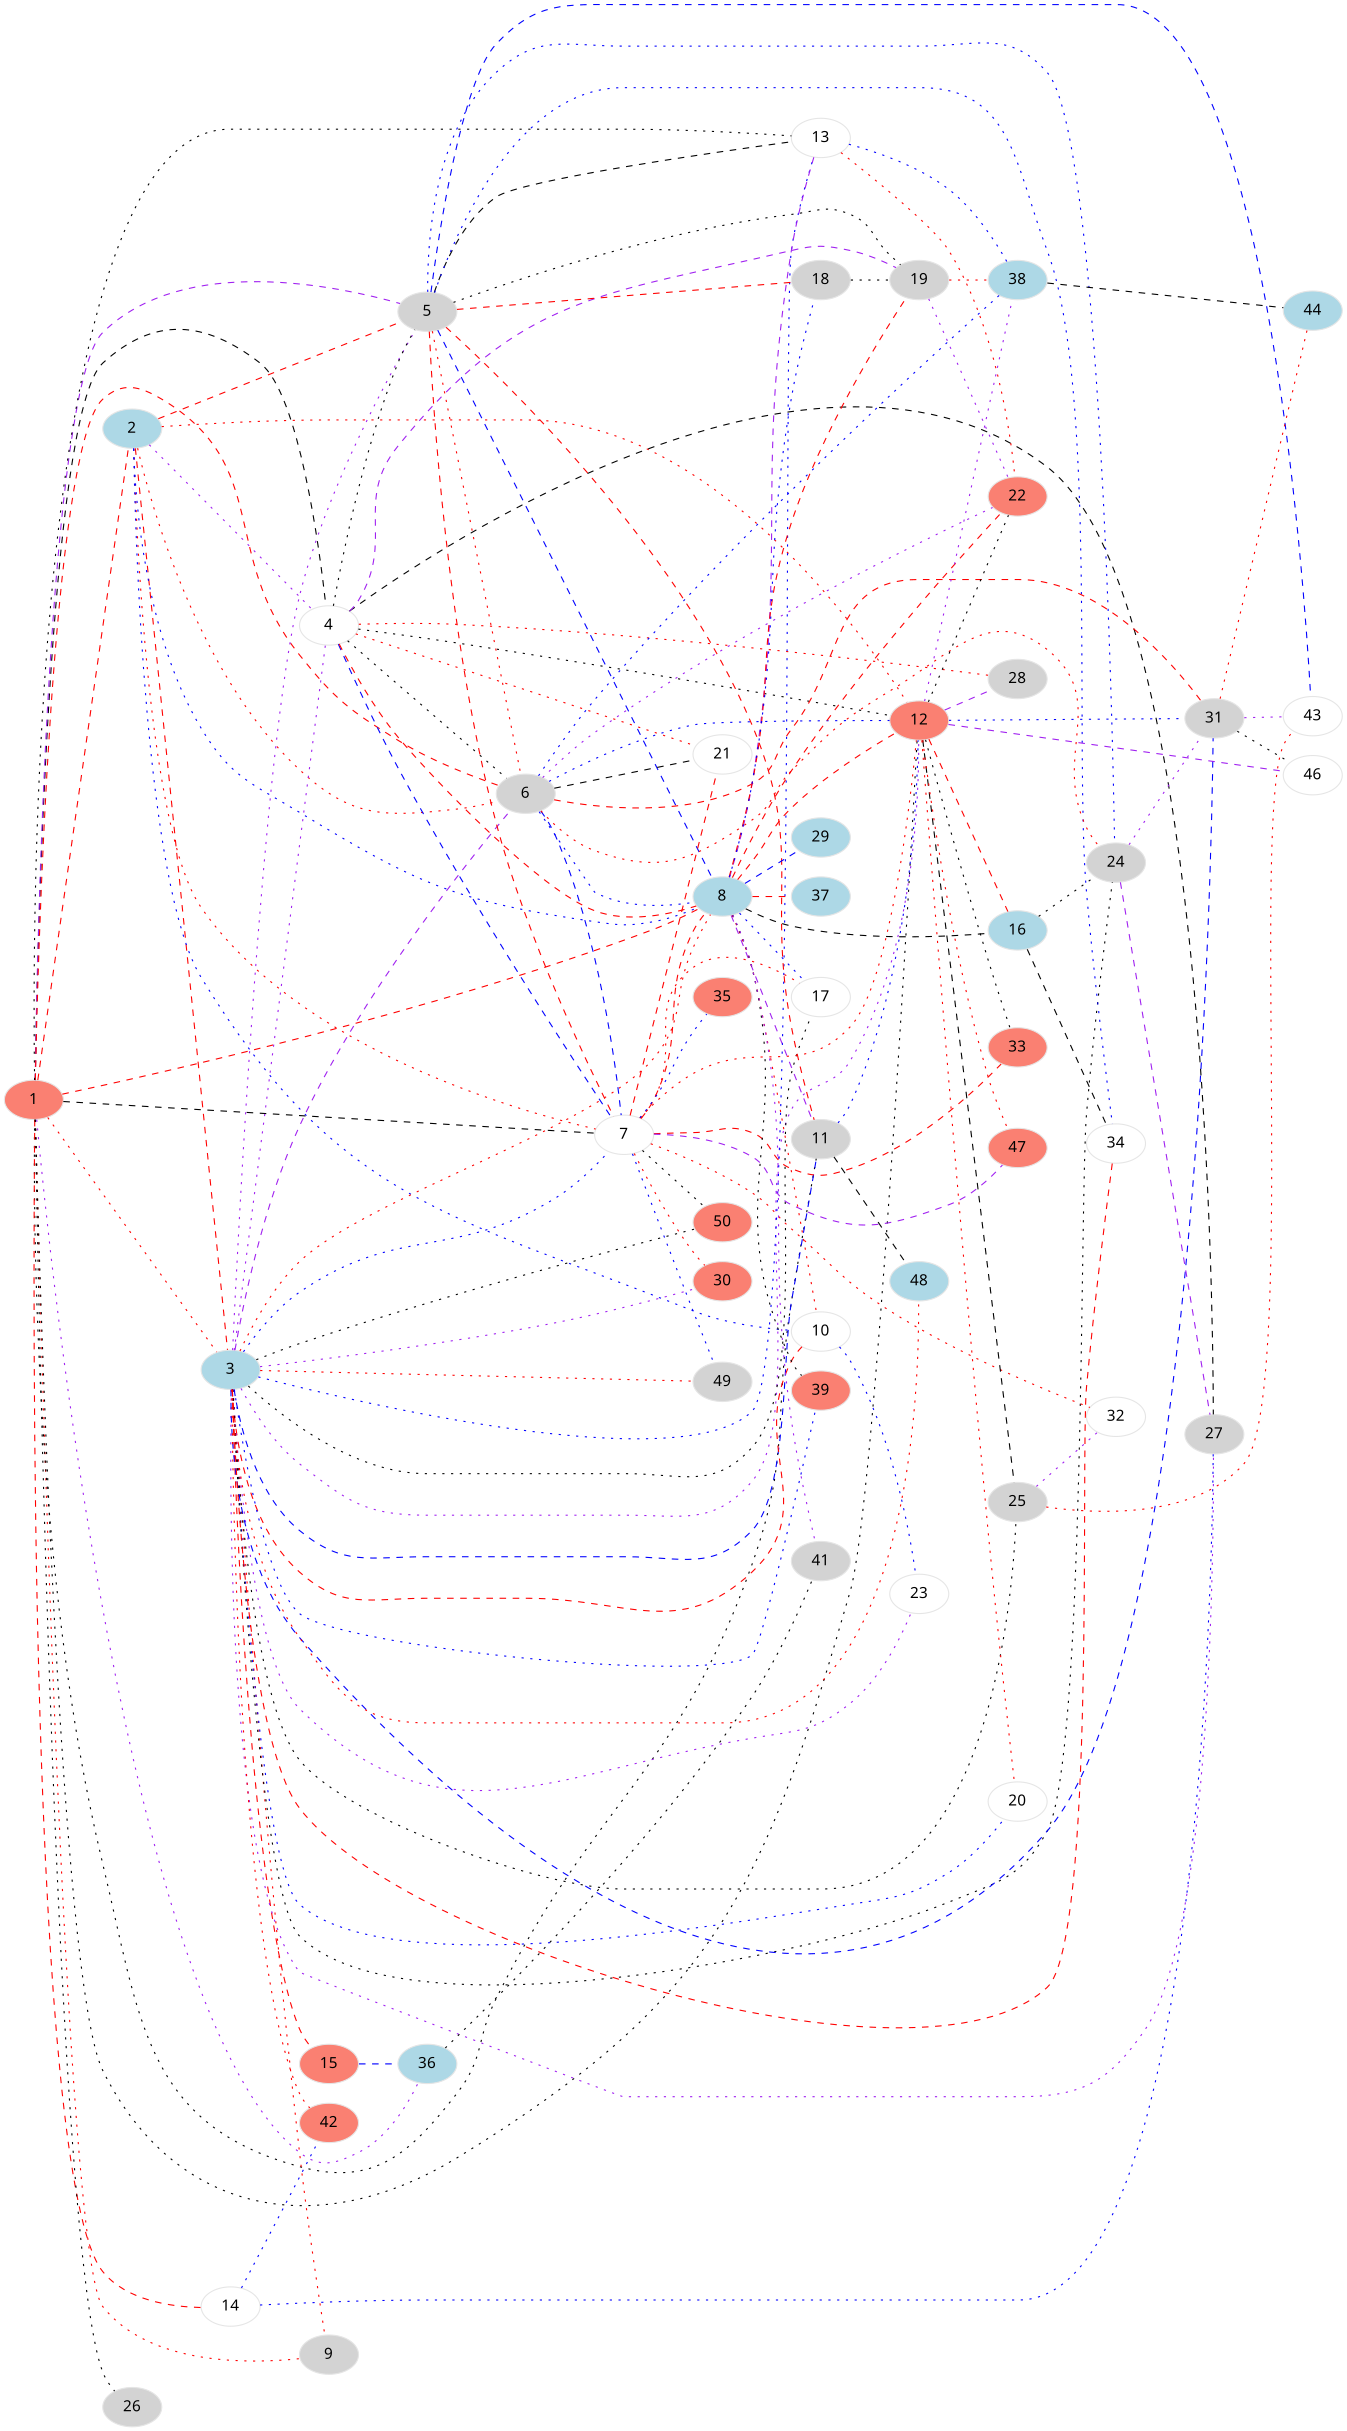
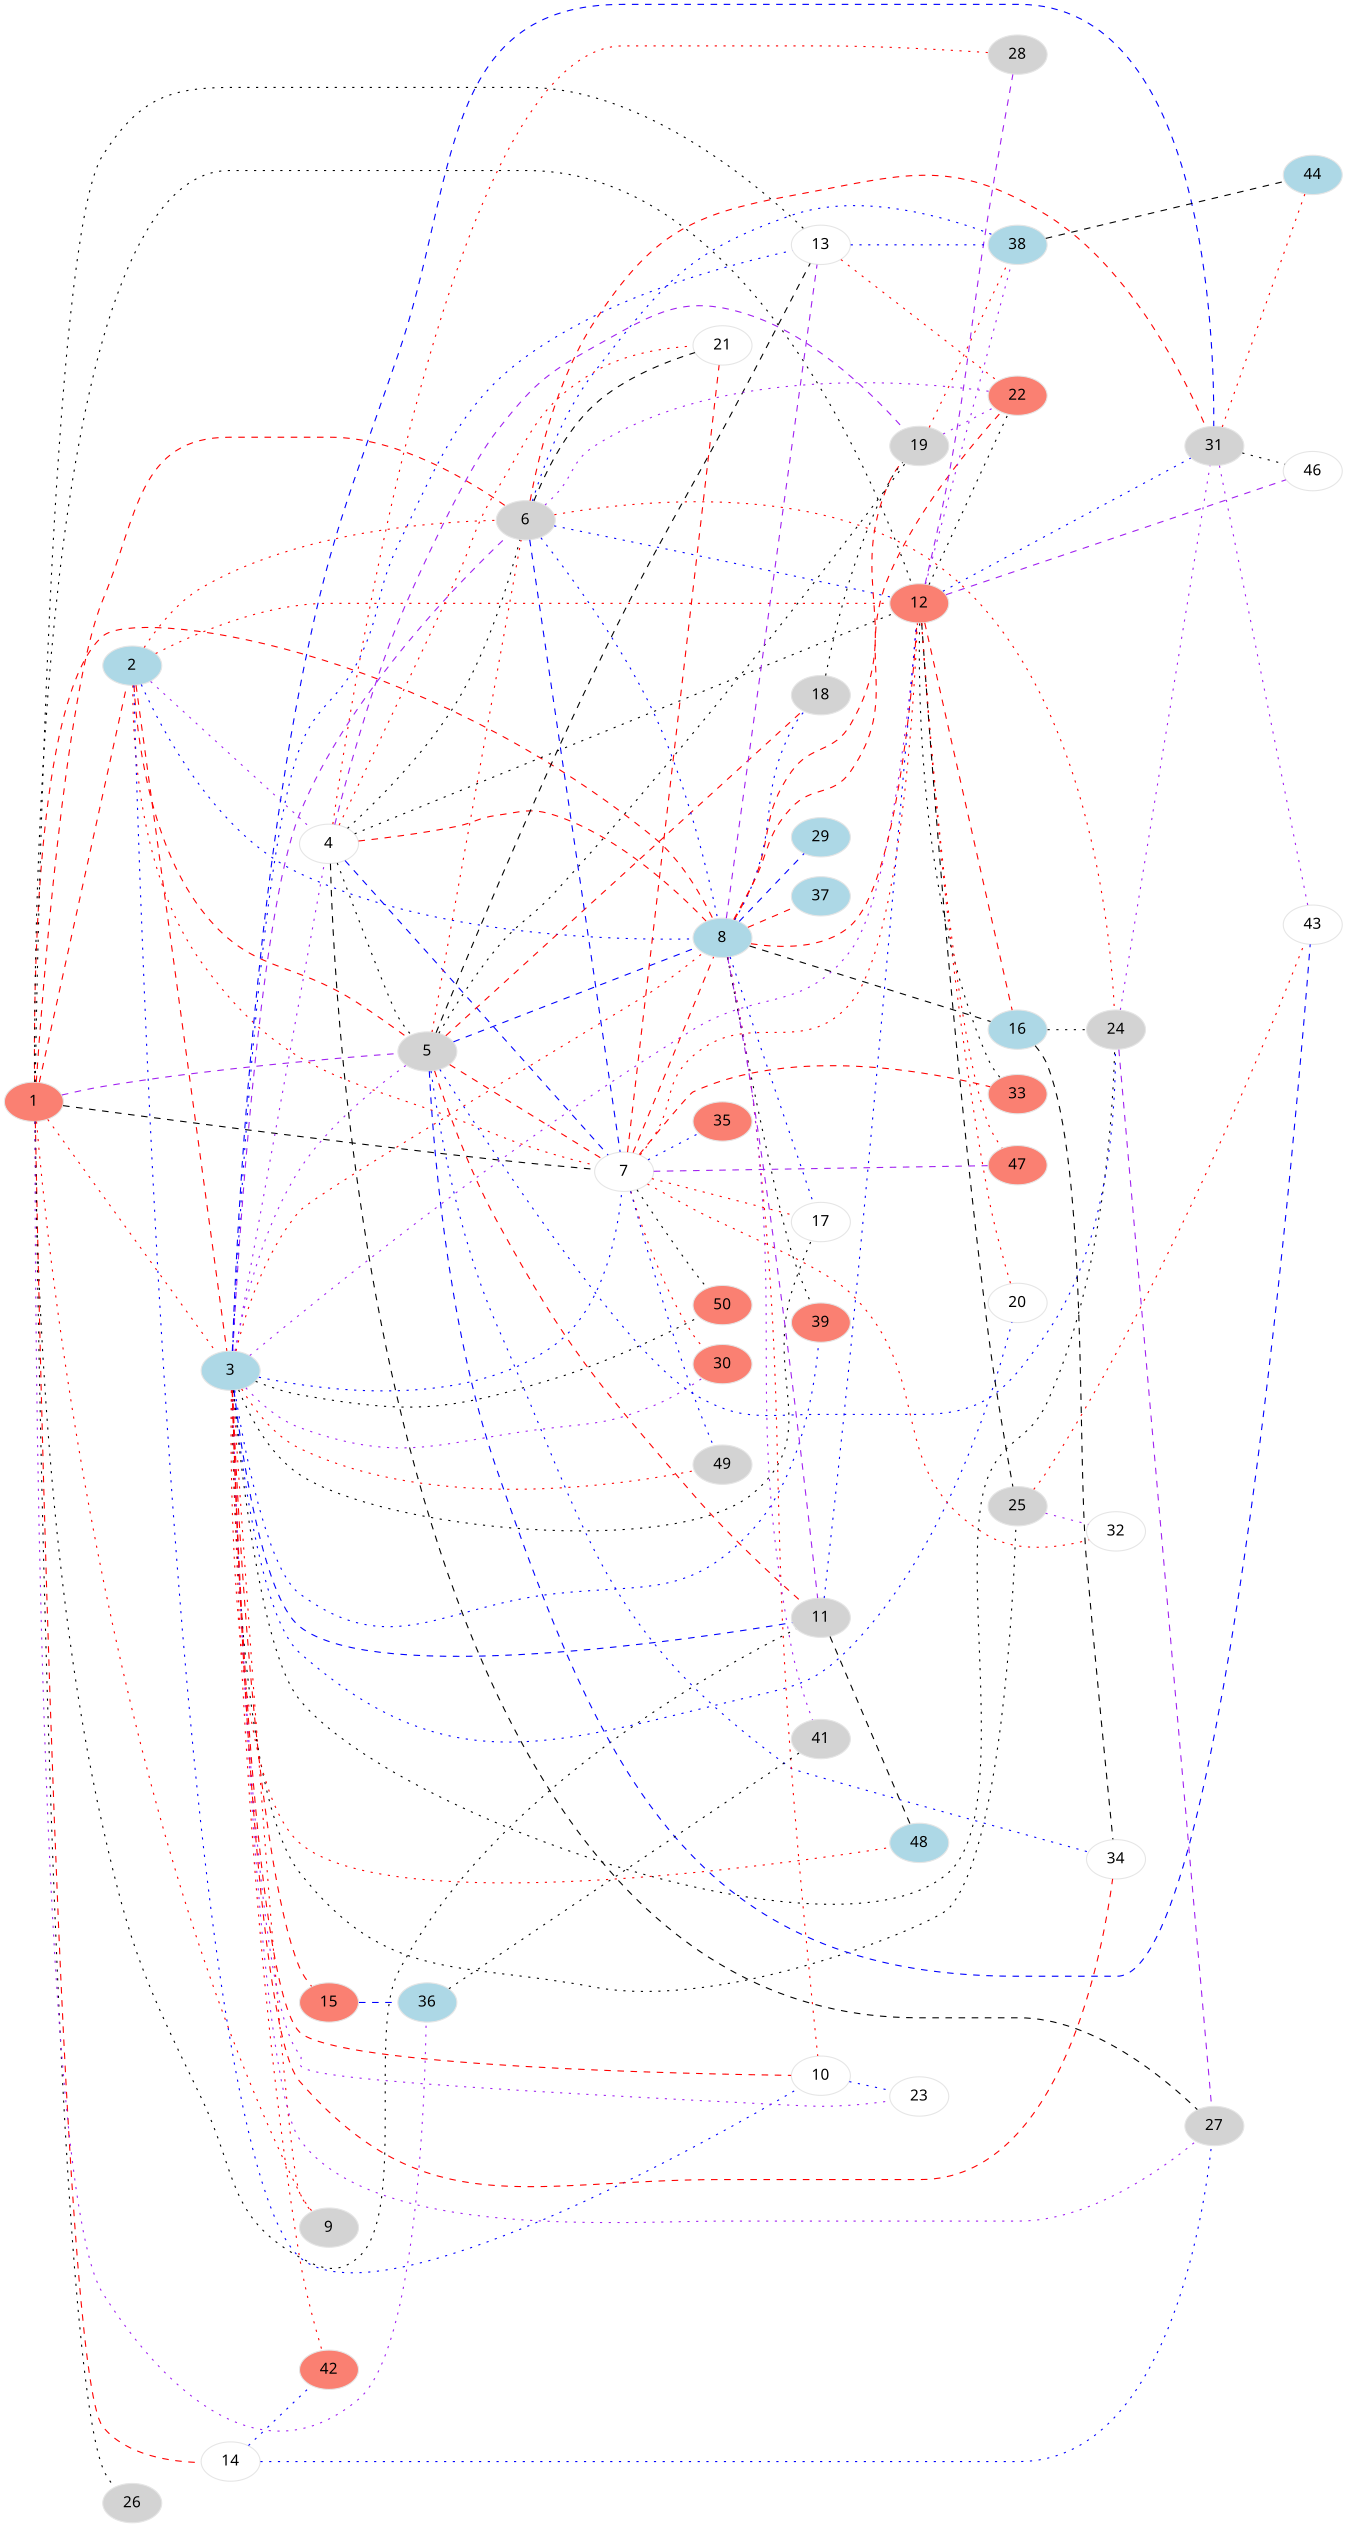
(89, 392) -> none
